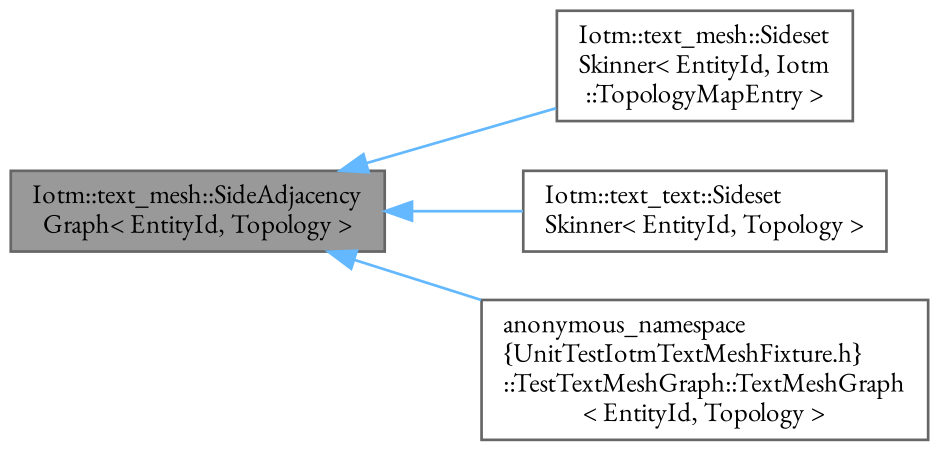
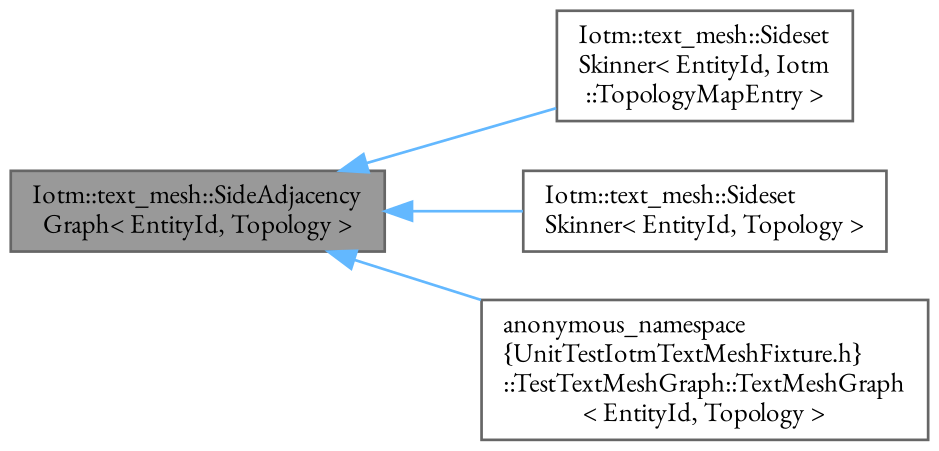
(705, 211) -> (705, 211)
